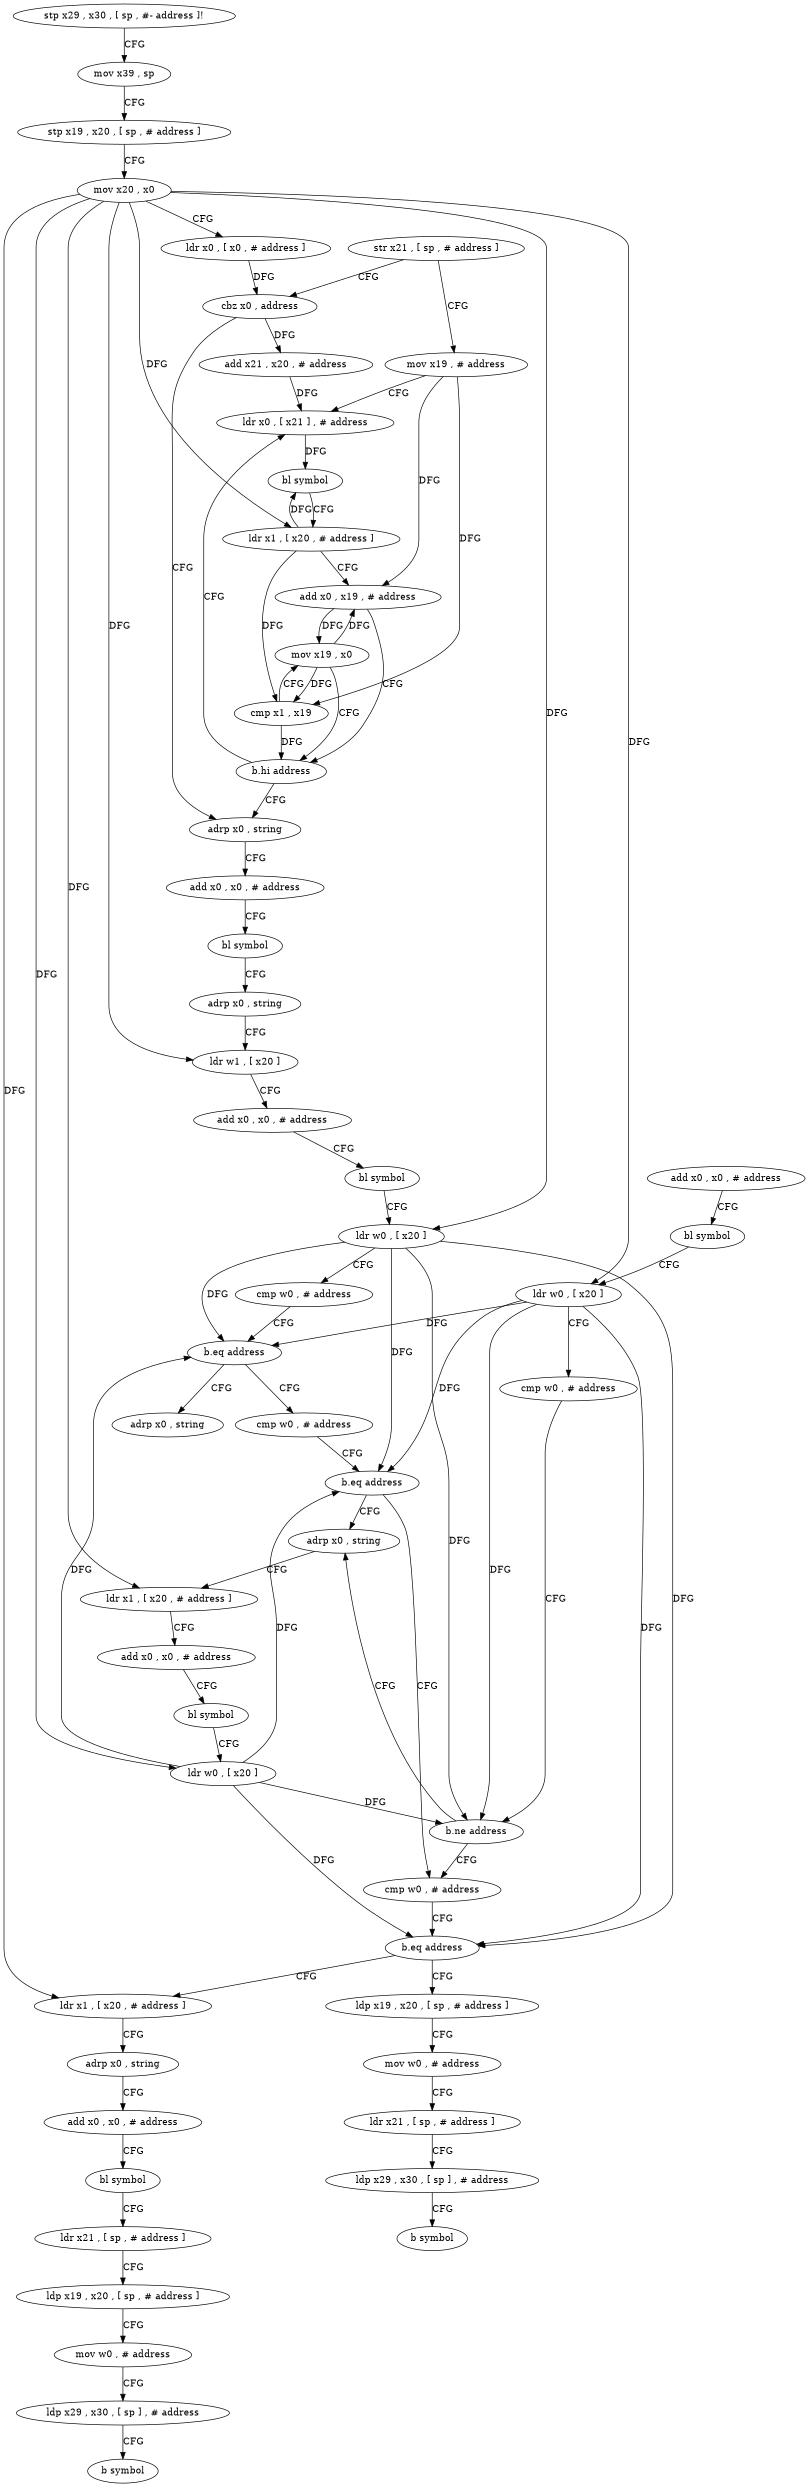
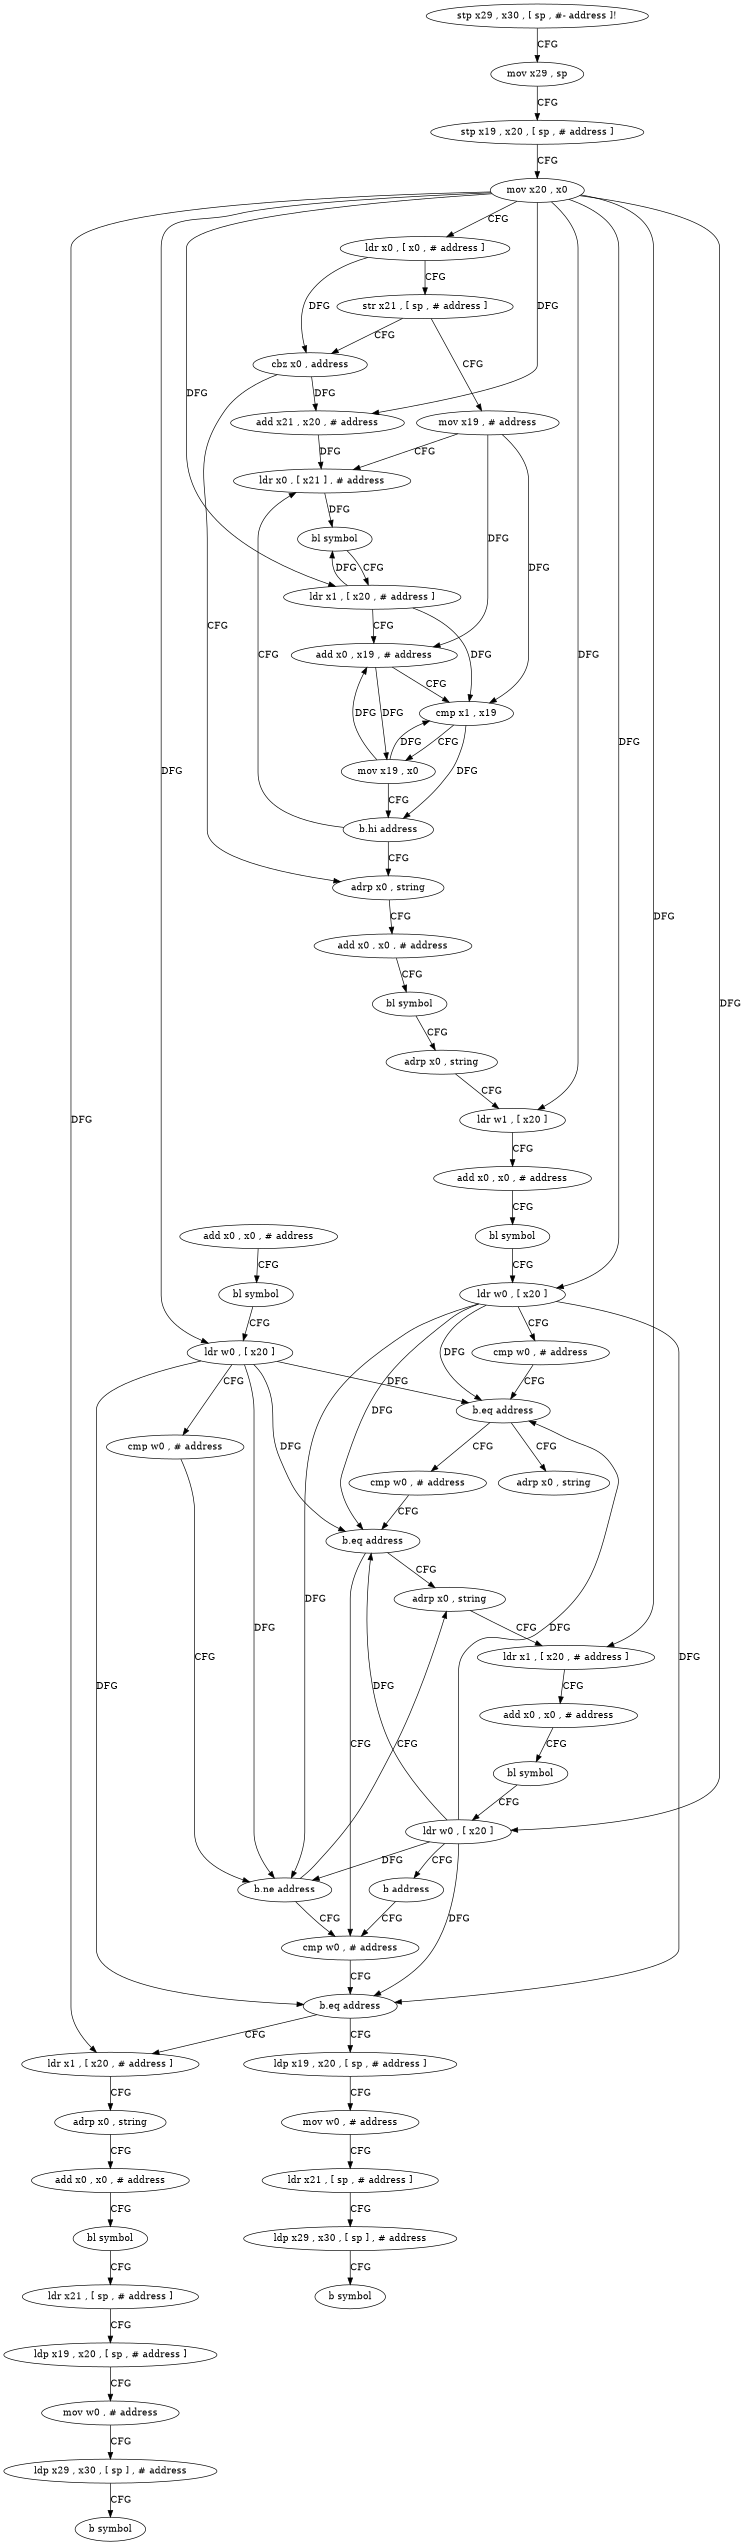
(124, 74) -> (537, 74)
none -> (425, 274)
none -> (536, 368)
(378, 697) -> (418, 683)
none -> (406, 1890)
